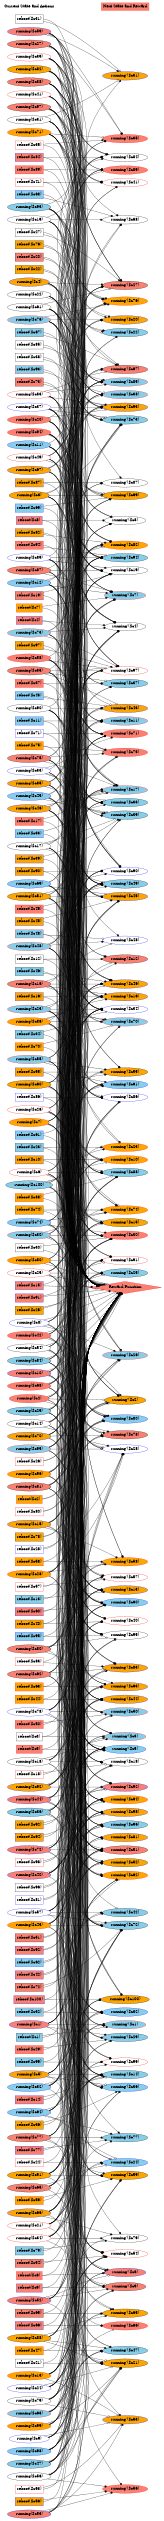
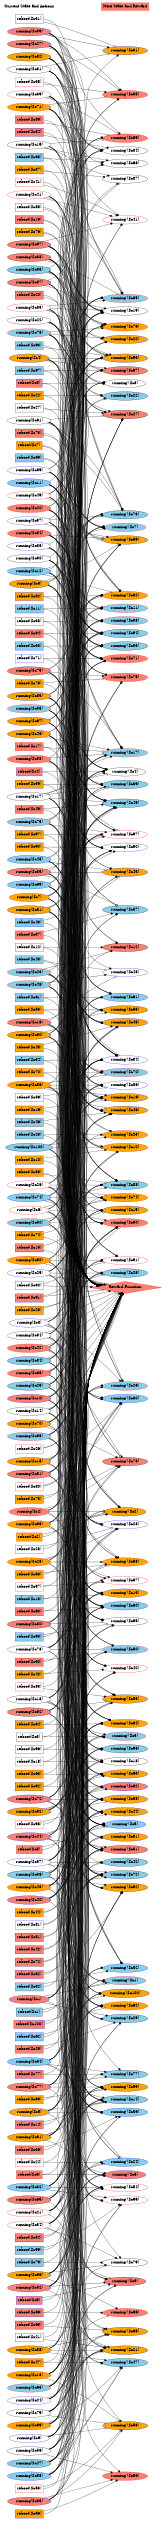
(56, 973) -> (72, 1055)
(29, 1273) -> (29, 1273)
(29, 2125) -> (29, 2150)
